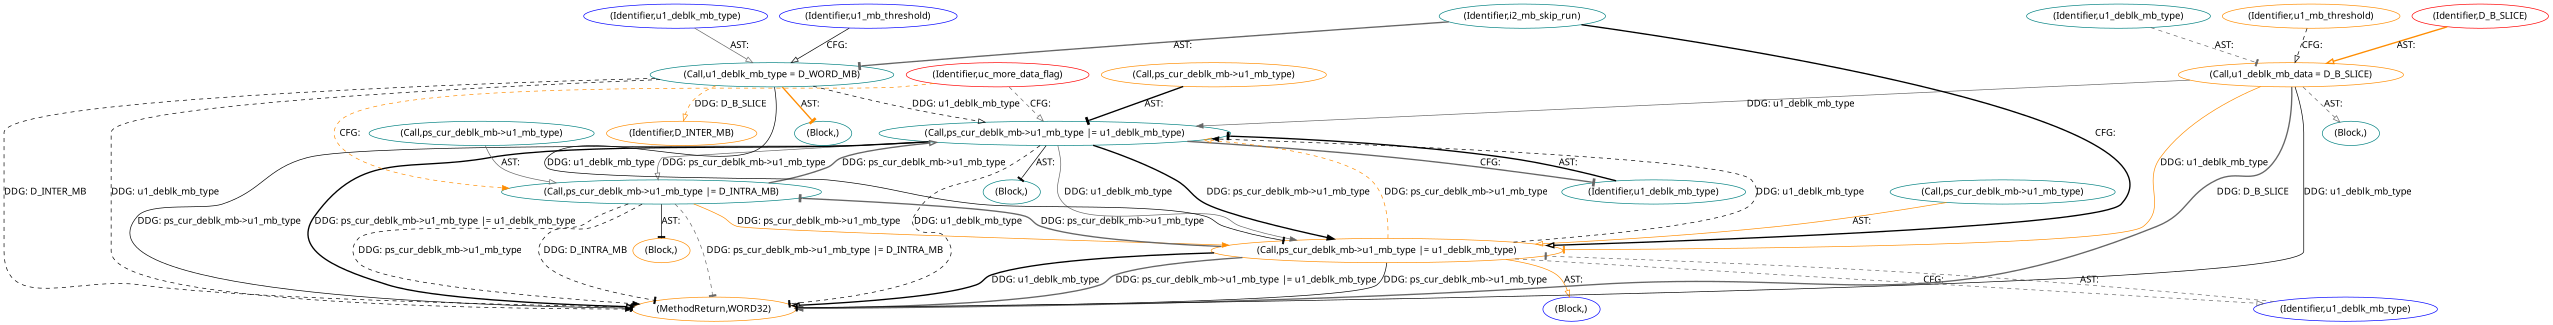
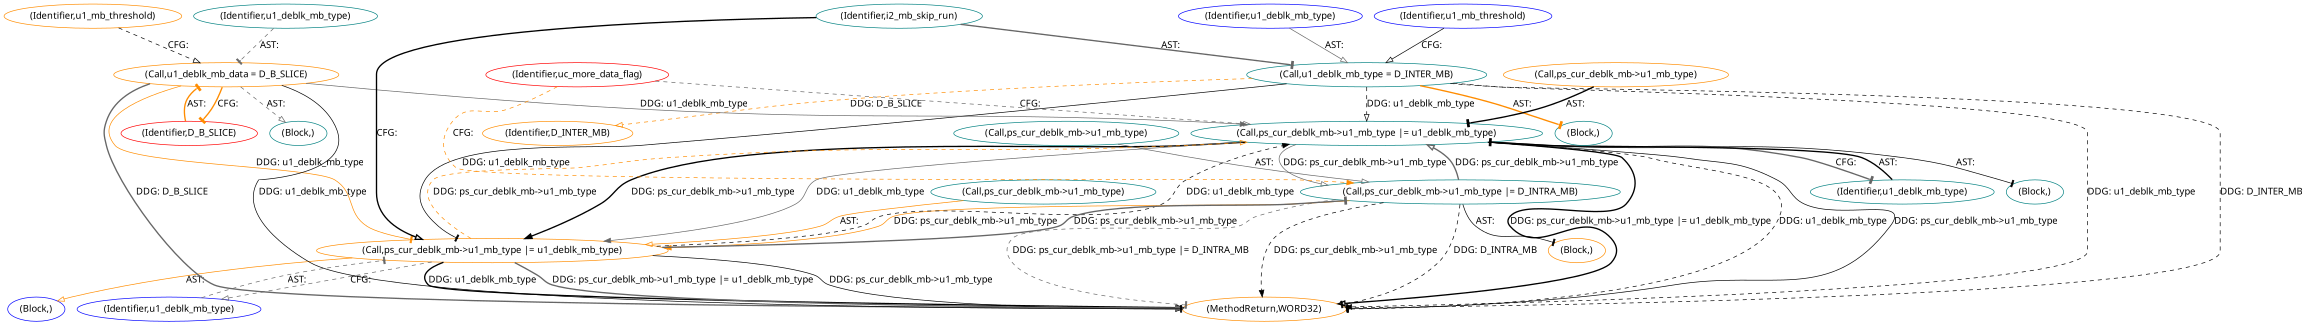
(2390, 44) -> (186, 103)
(772, 75) -> (1367, 75)
none -> (215, 104)
